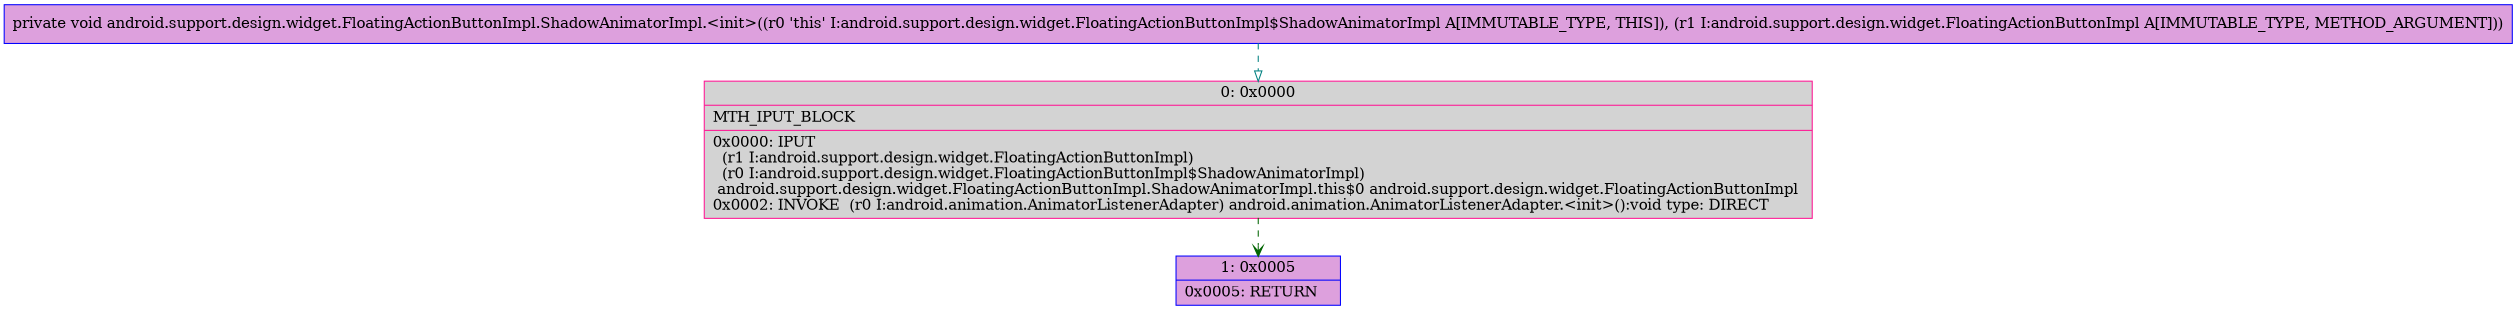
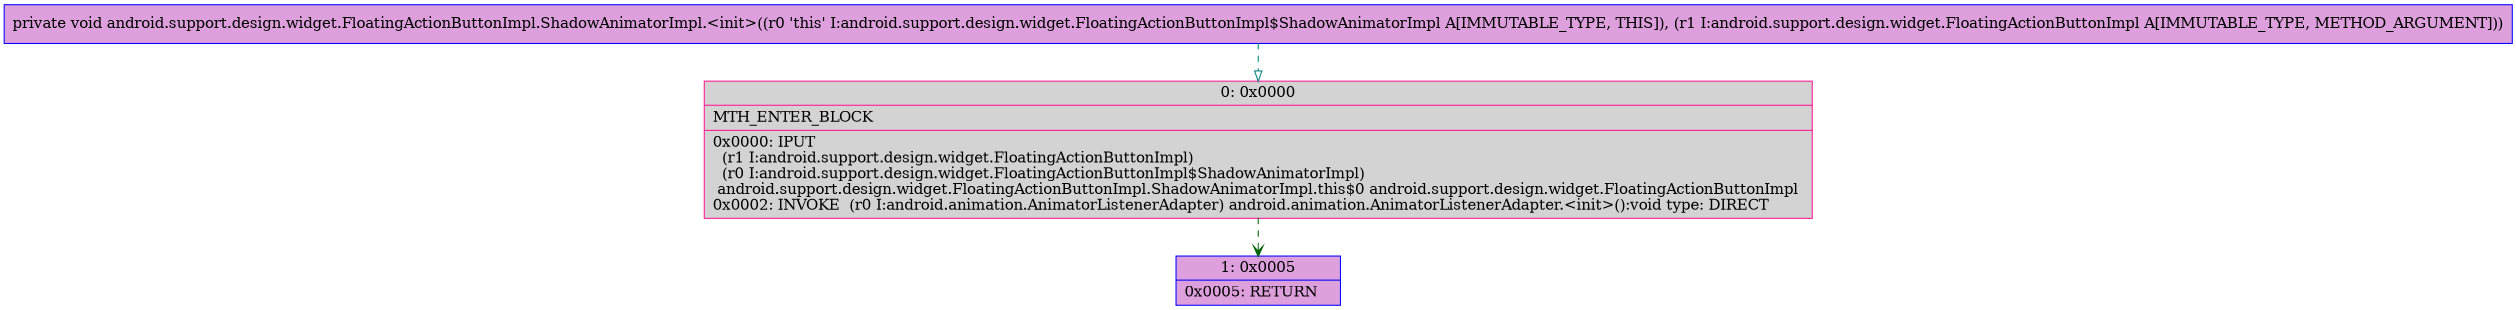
(784, 117) -> (793, 117)
